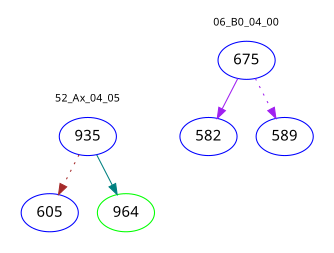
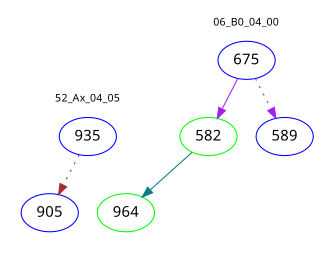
(208, 137) -> (208, 137)
(104, 170) -> (171, 171)
(50, 213) -> (50, 213)
